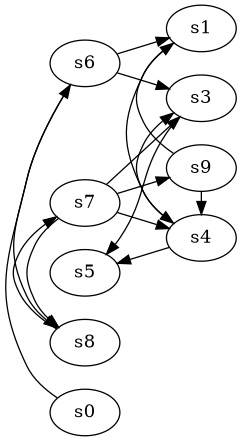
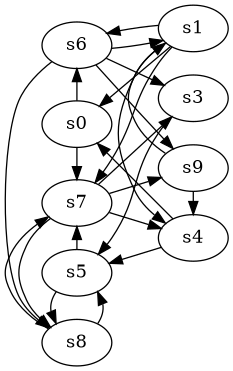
none -> (139, 28)
none -> (140, 72)
none -> (139, 98)
none -> (142, 115)
none -> (77, 157)
(137, 175) -> (145, 191)
none -> (77, 245)
none -> (52, 301)
none -> (102, 314)
